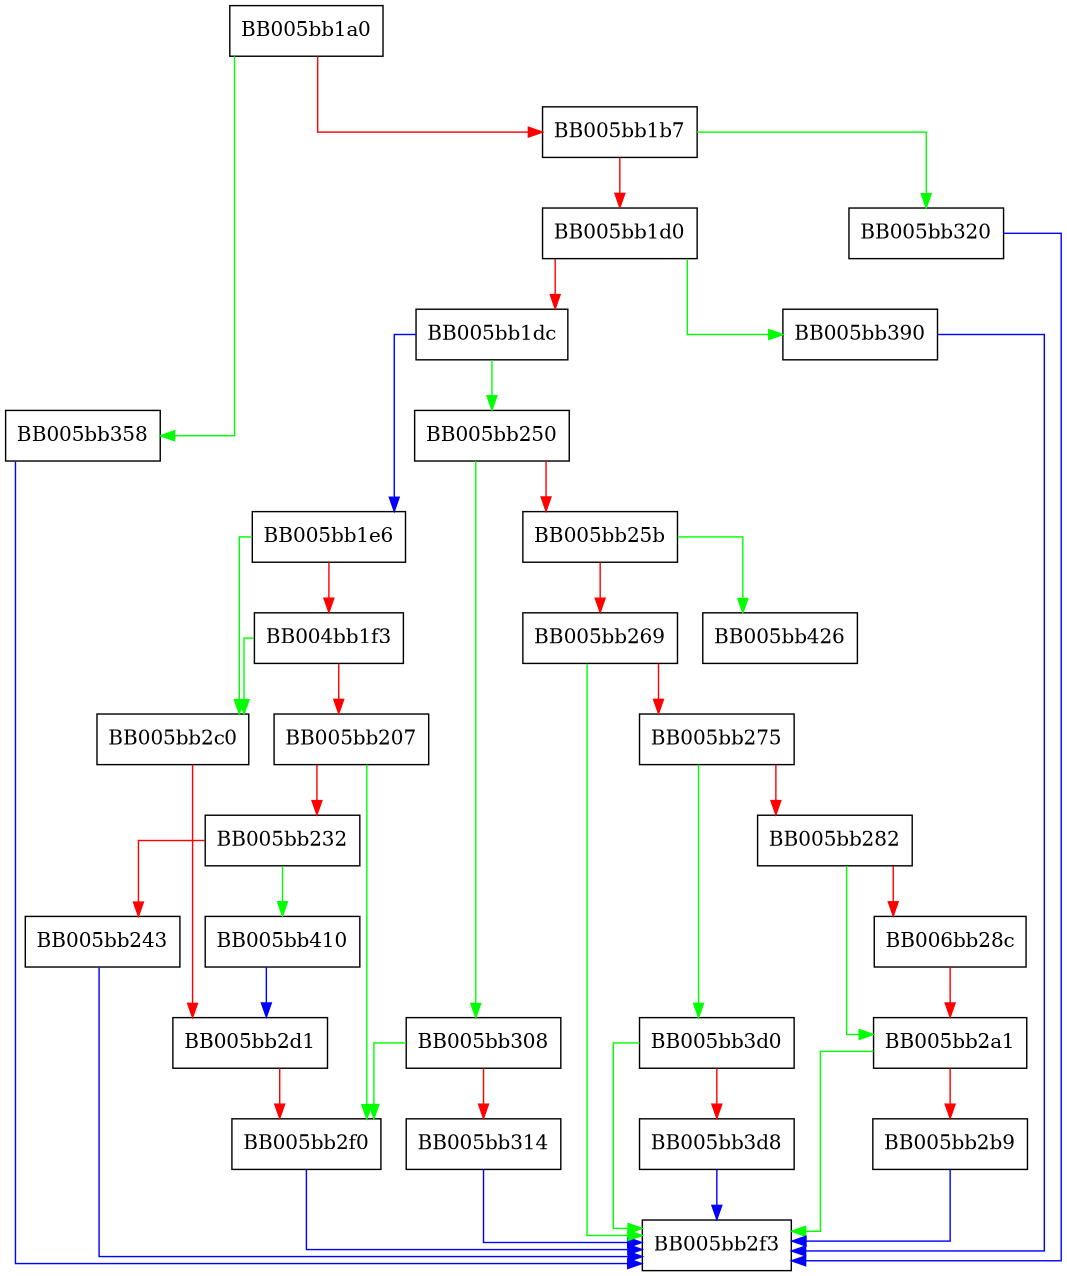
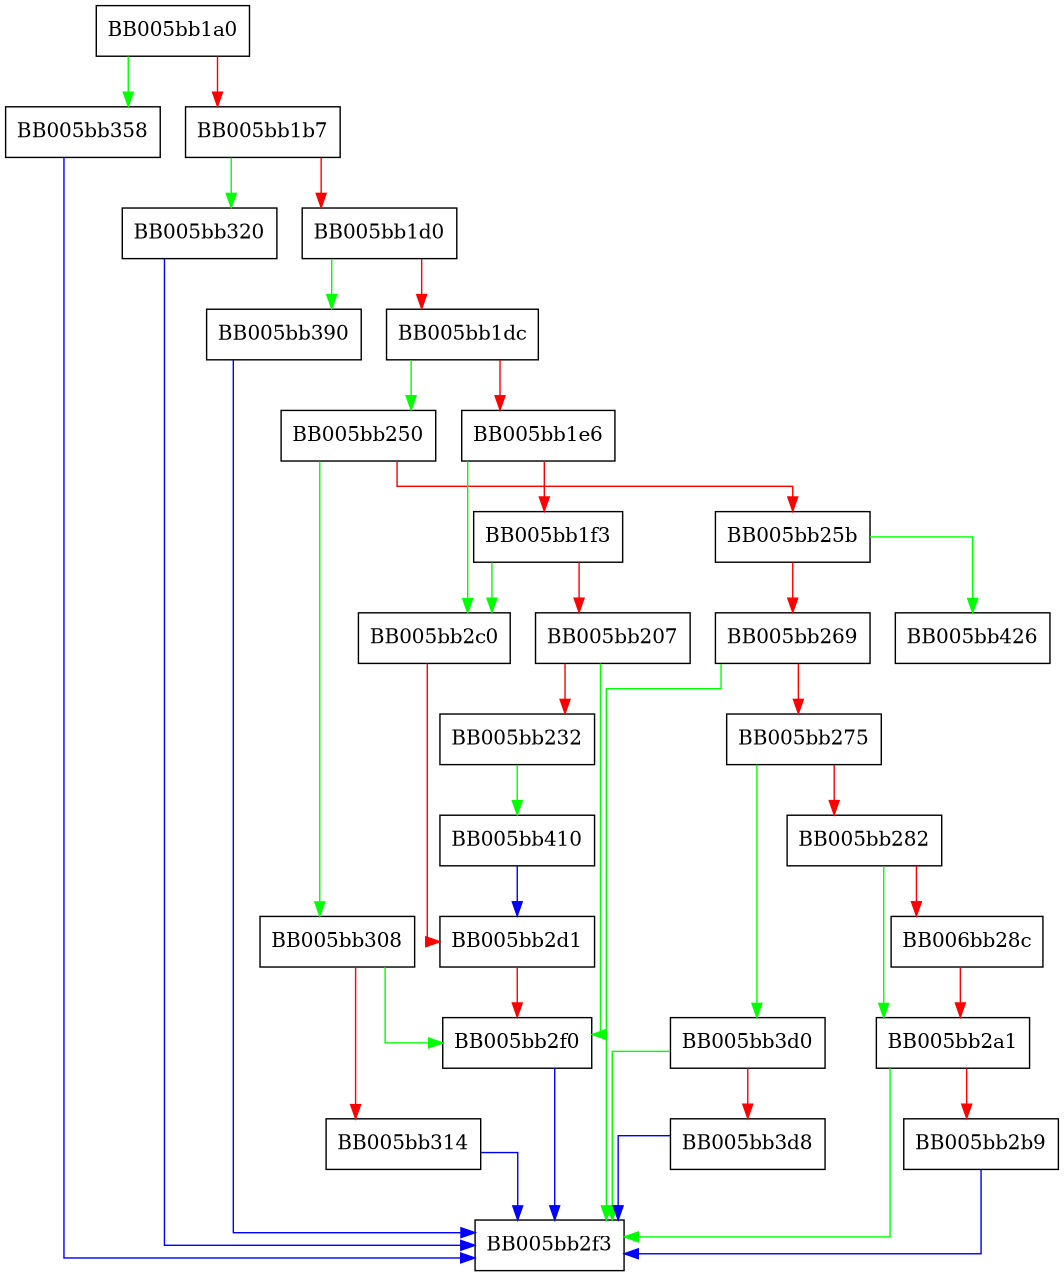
(394, 405) -> (500, 378)
(329, 638) -> (548, 537)
(103, 942) -> none
